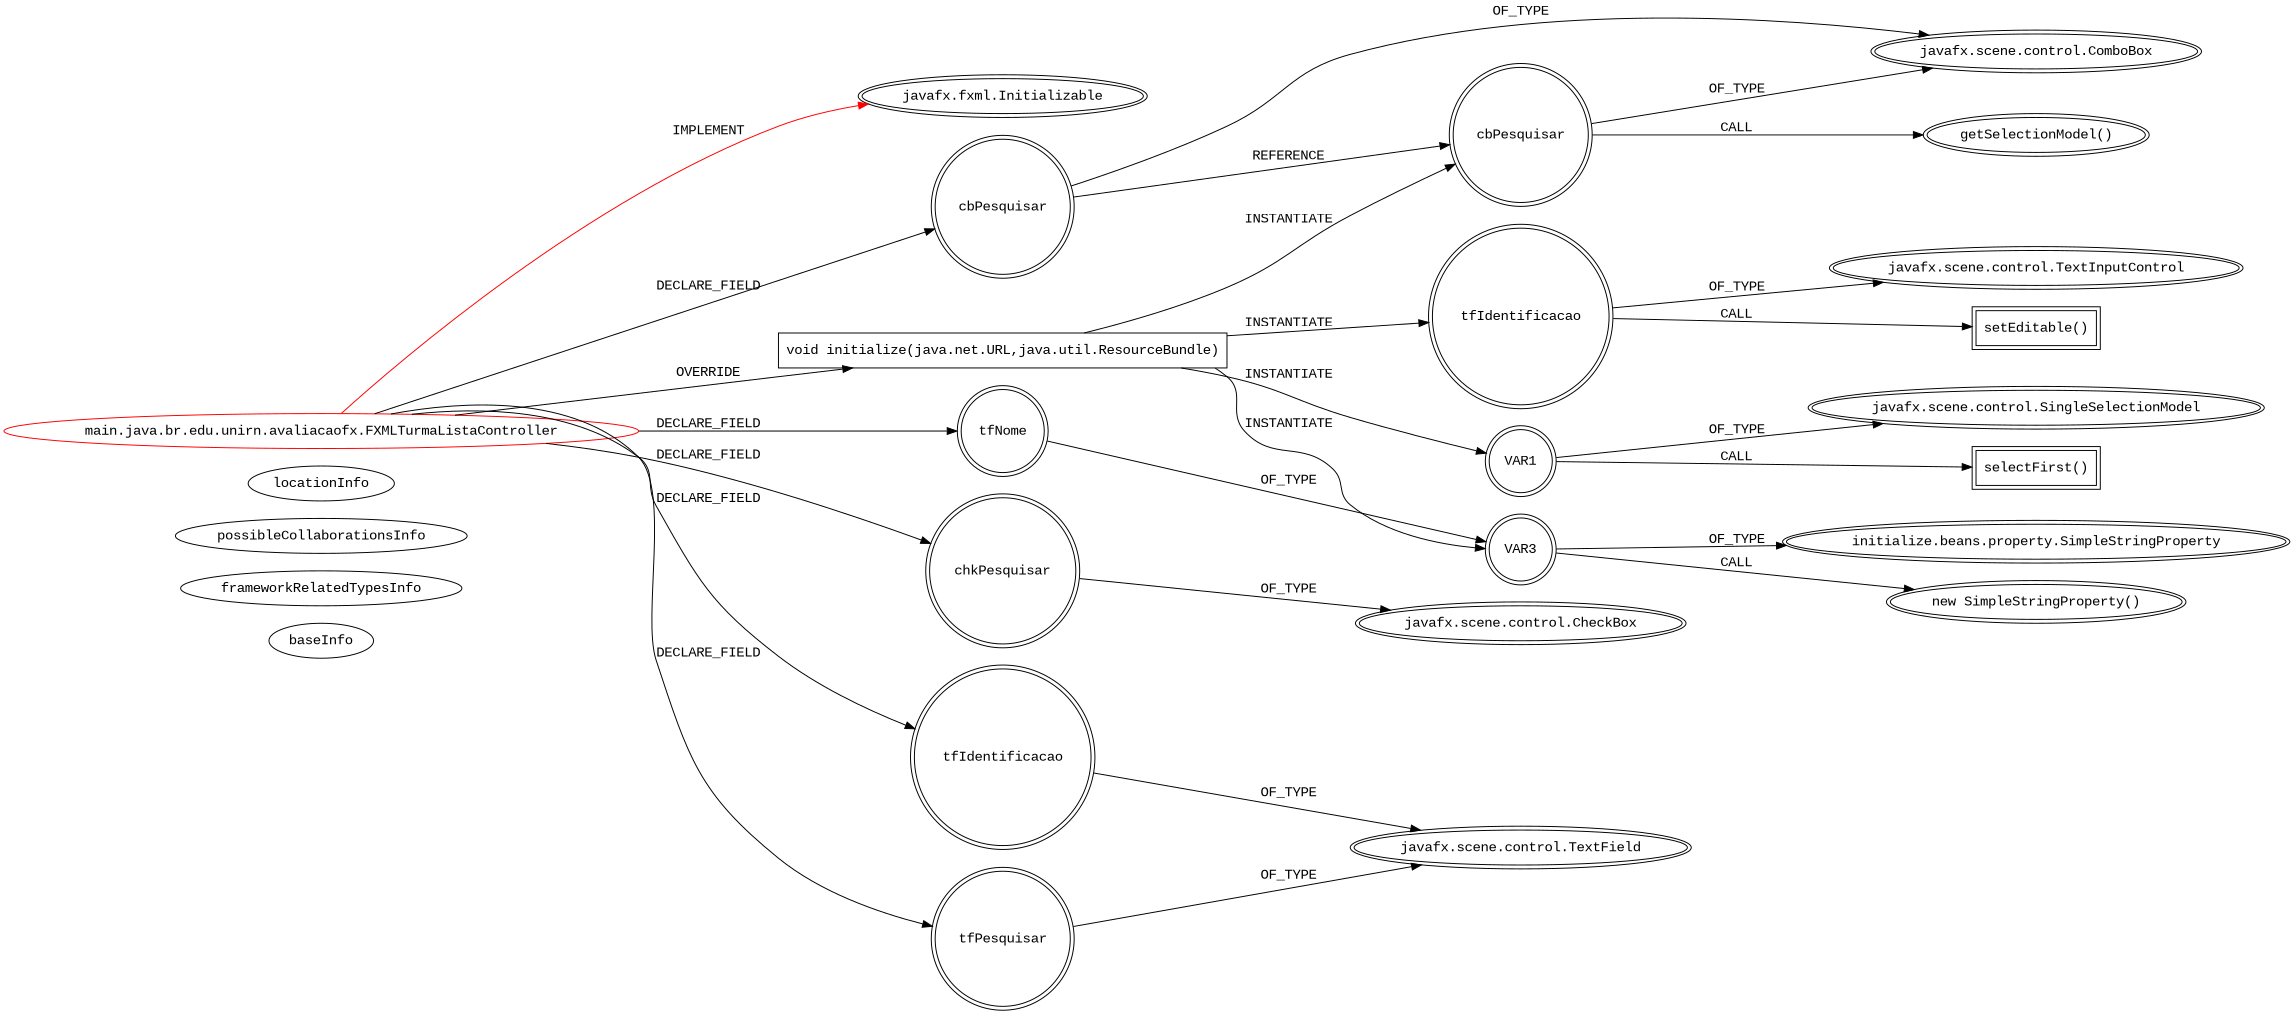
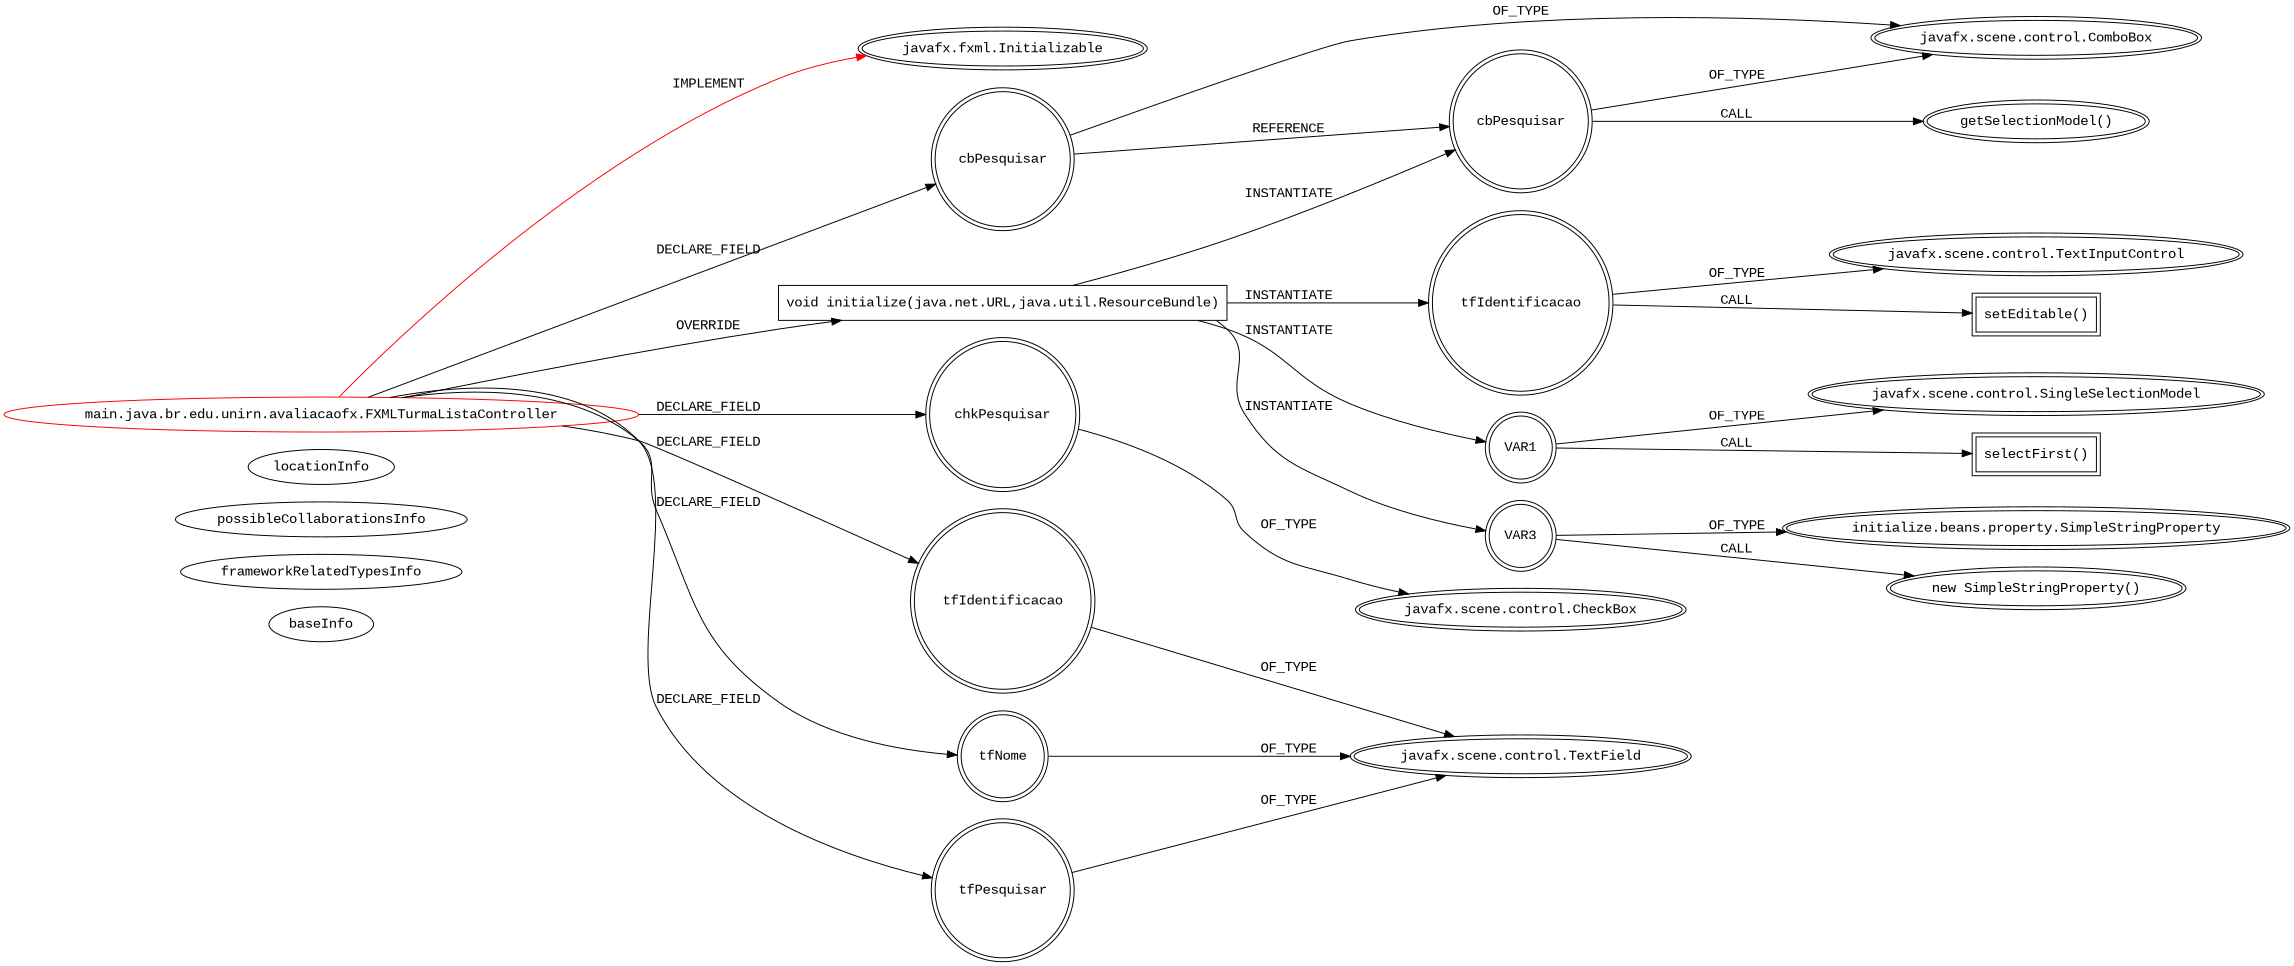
(1262, 490) -> (1194, 756)
